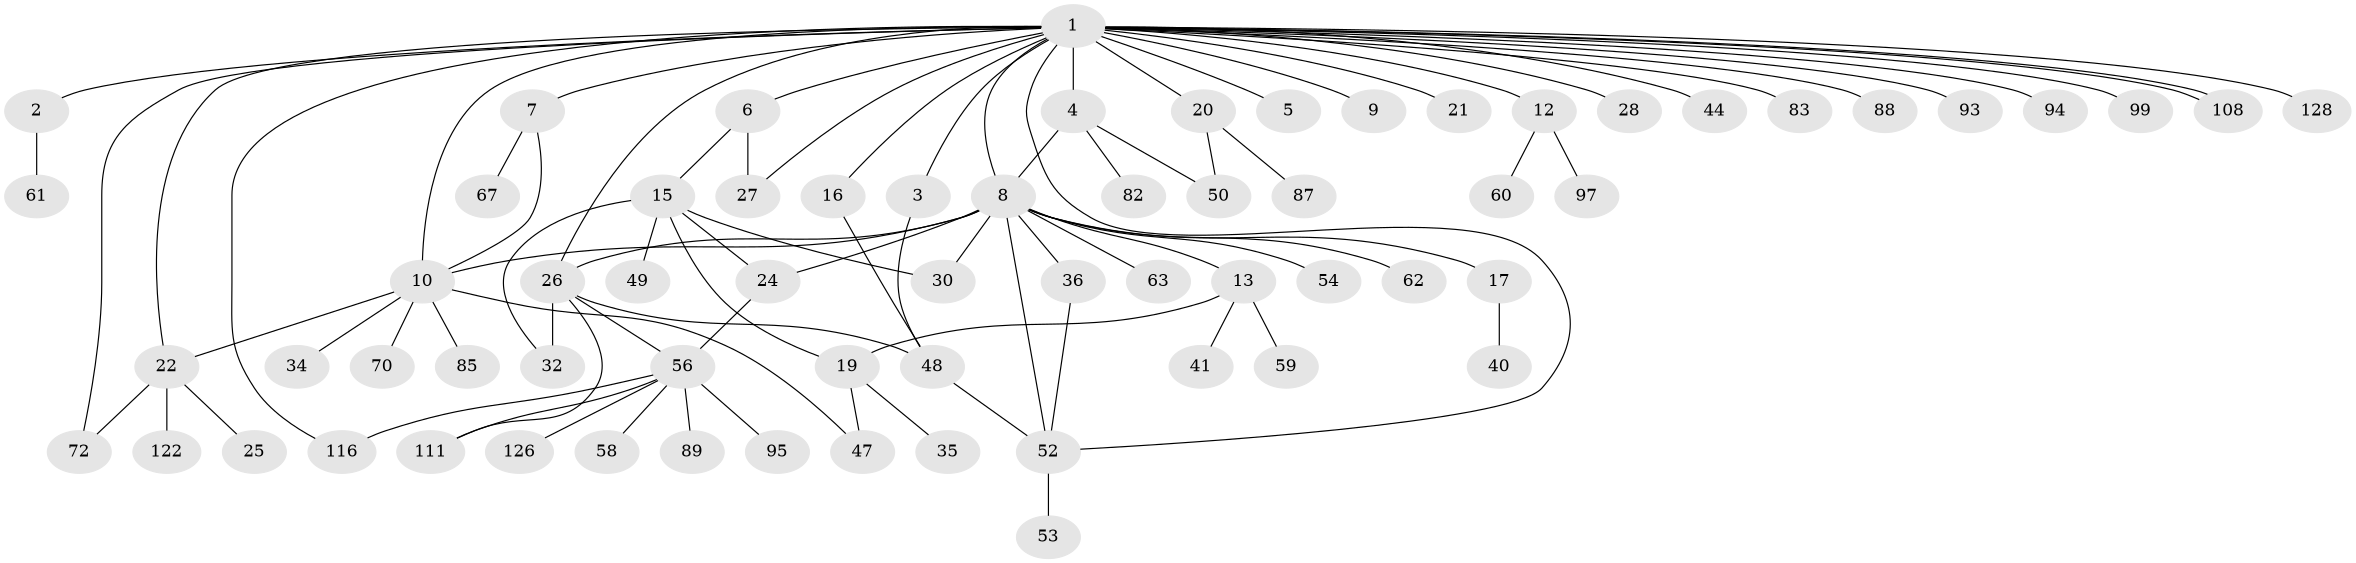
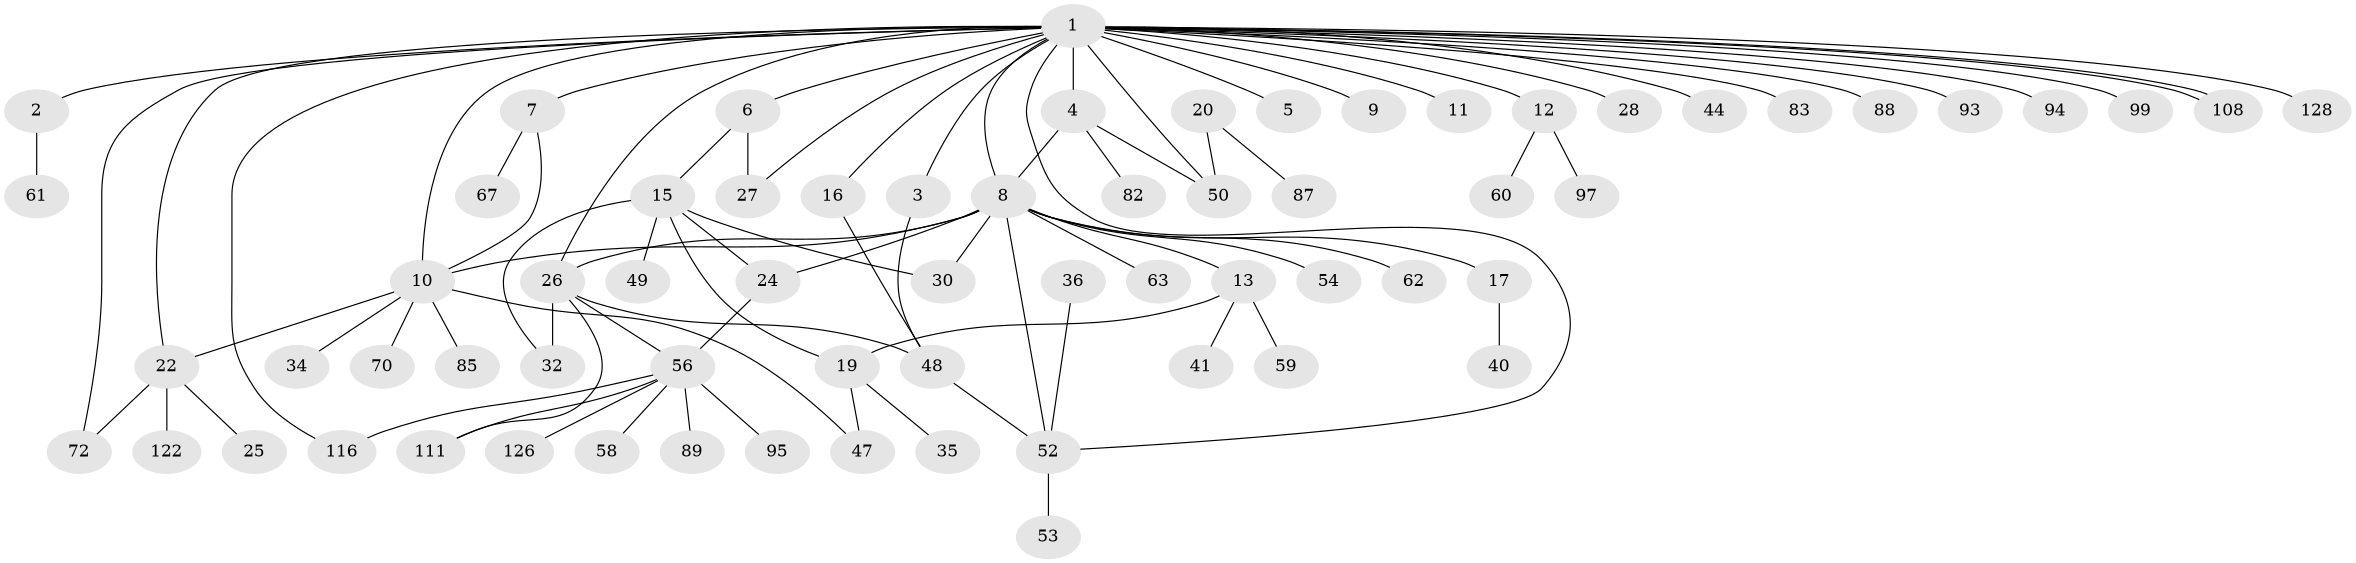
(1138, 69) -> (1144, 113)
(1459, 111) -> (1459, 111)
(1038, 239) -> none
